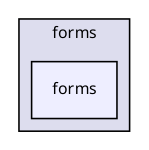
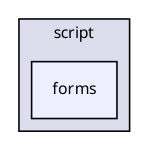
(74, 34) -> (74, 34)
